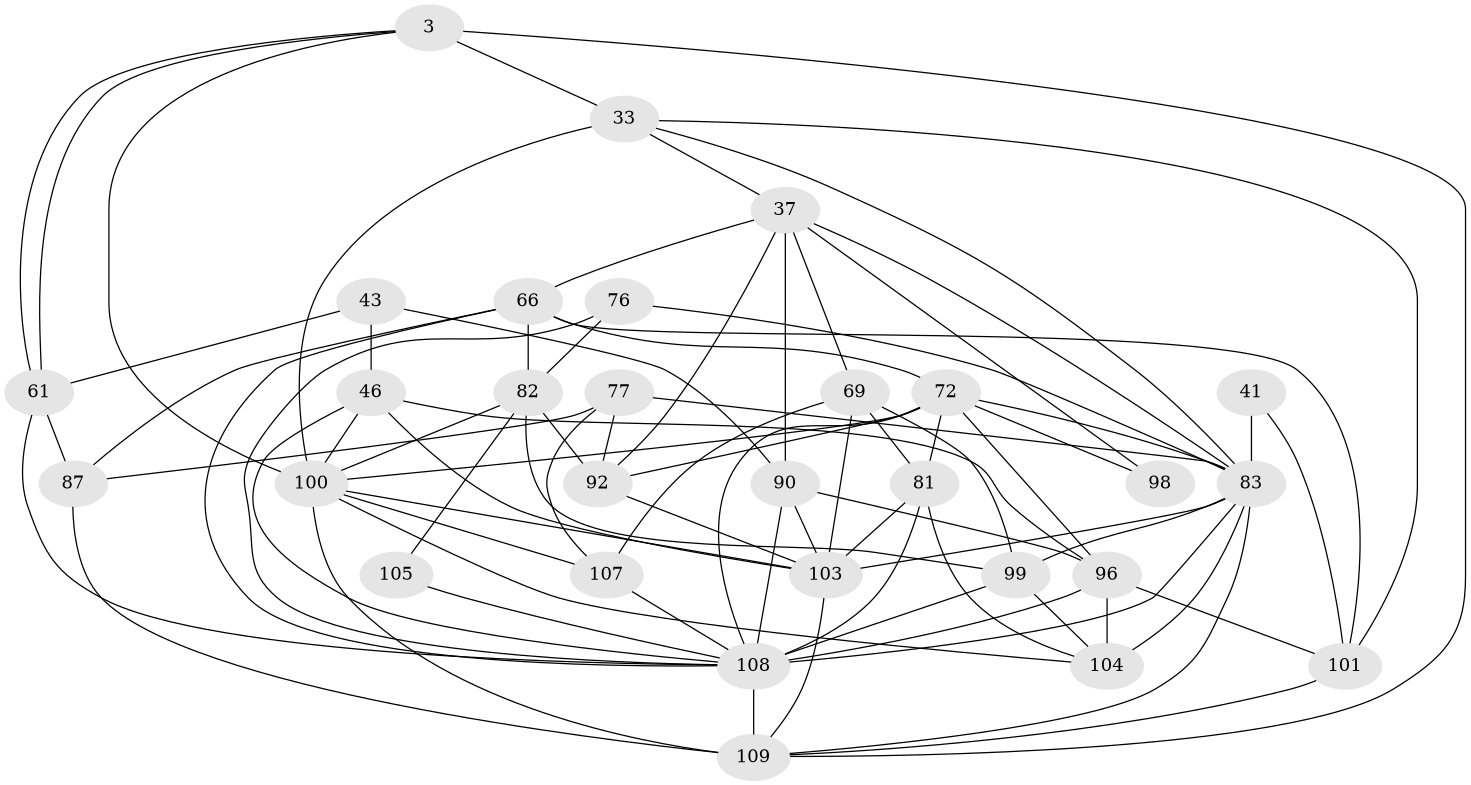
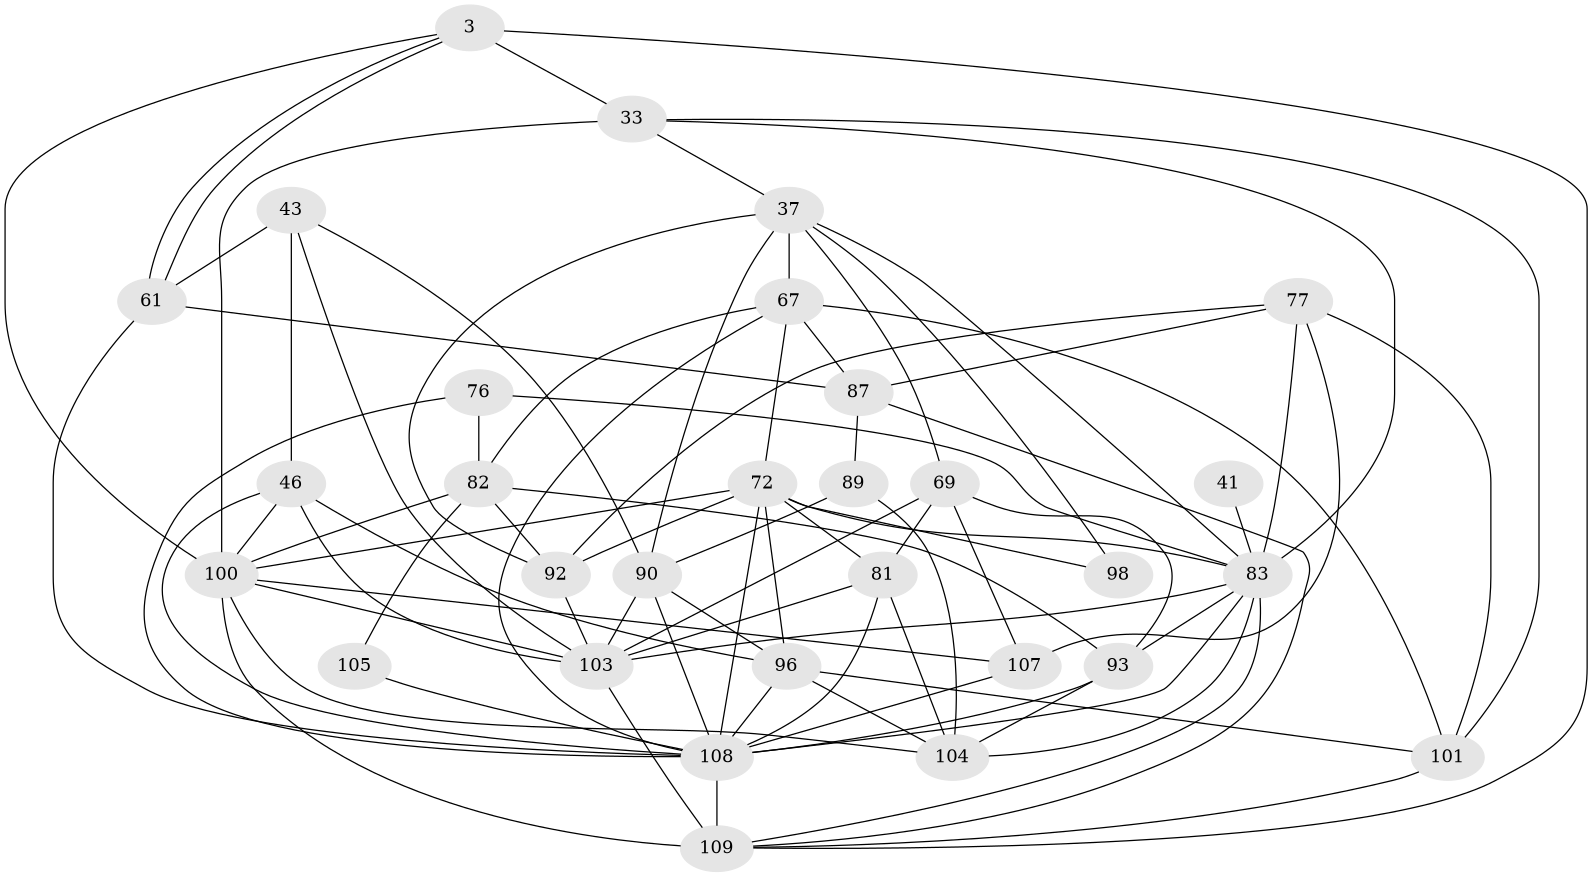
(528, 301) -> (789, 301)
none -> (388, 474)
none -> (854, 484)
(1319, 523) -> (1491, 487)
(1016, 575) -> (1118, 666)
